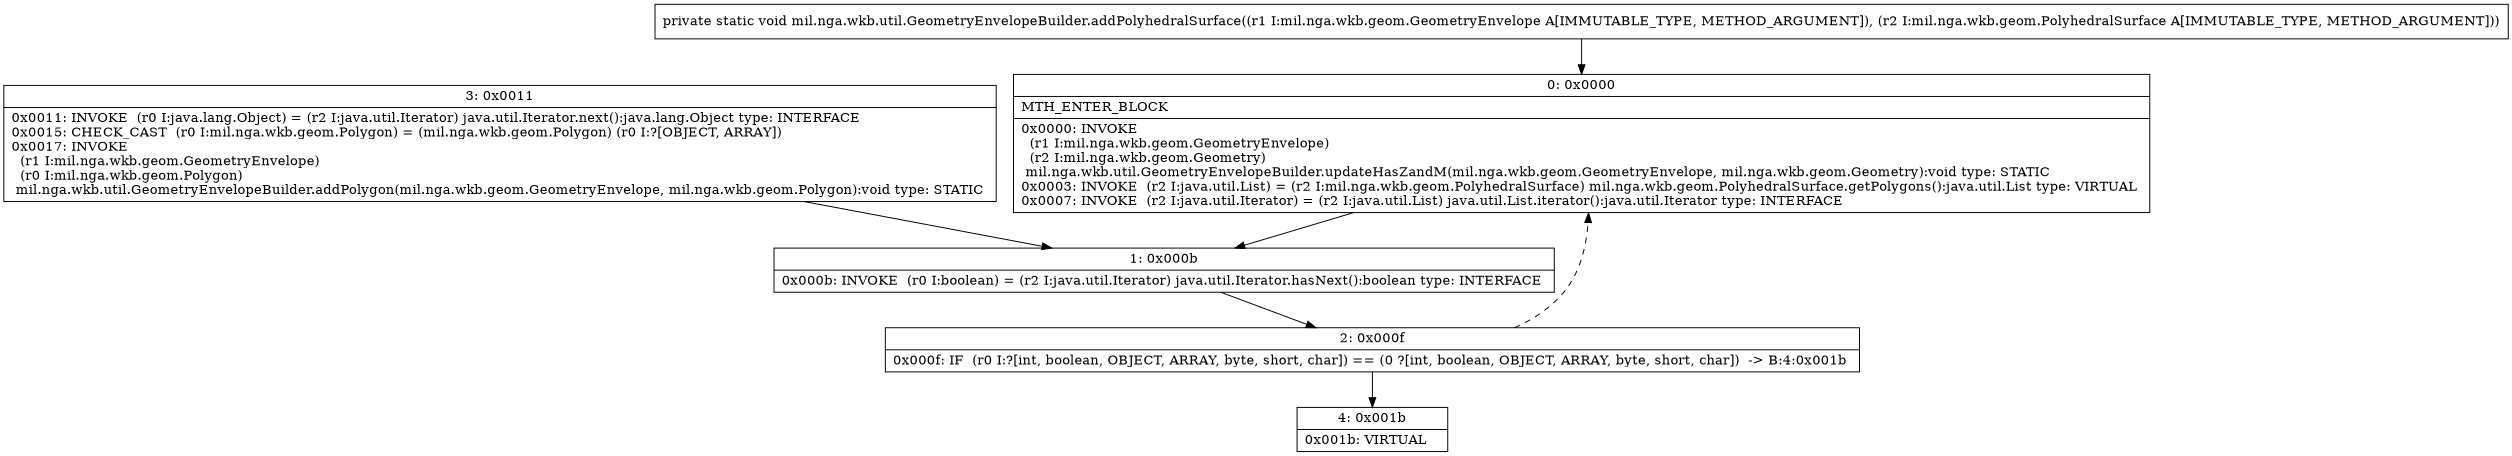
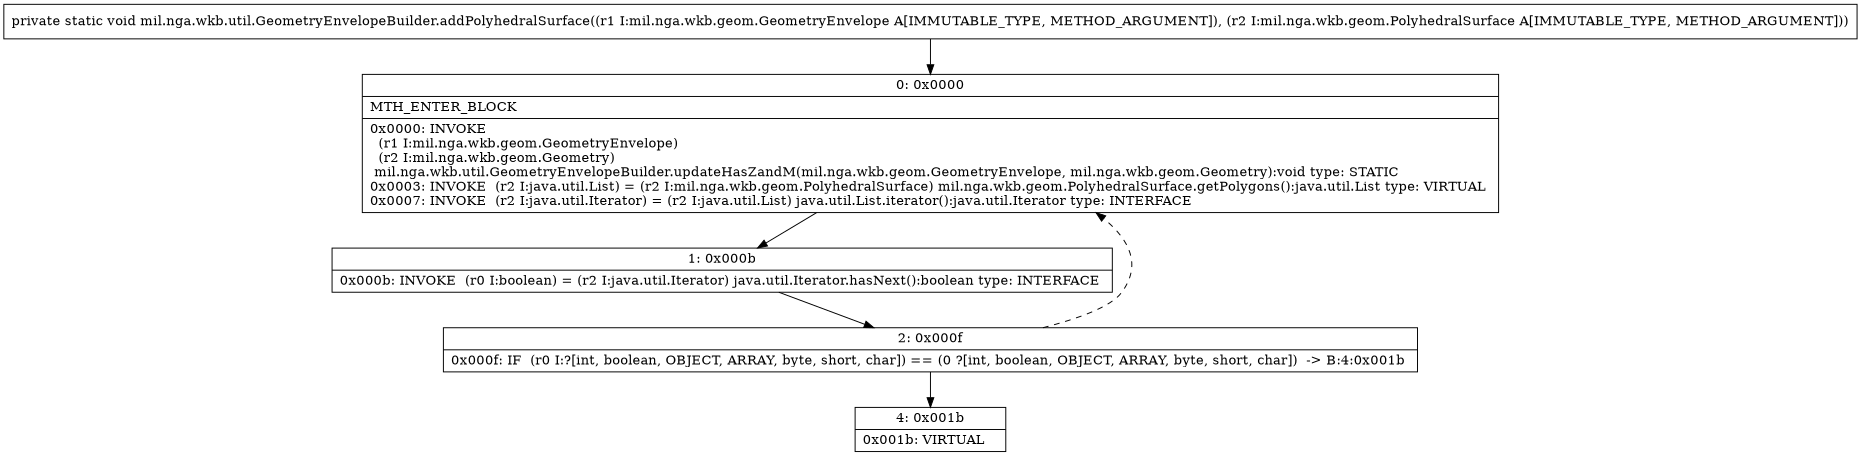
(500, 143) -> none
